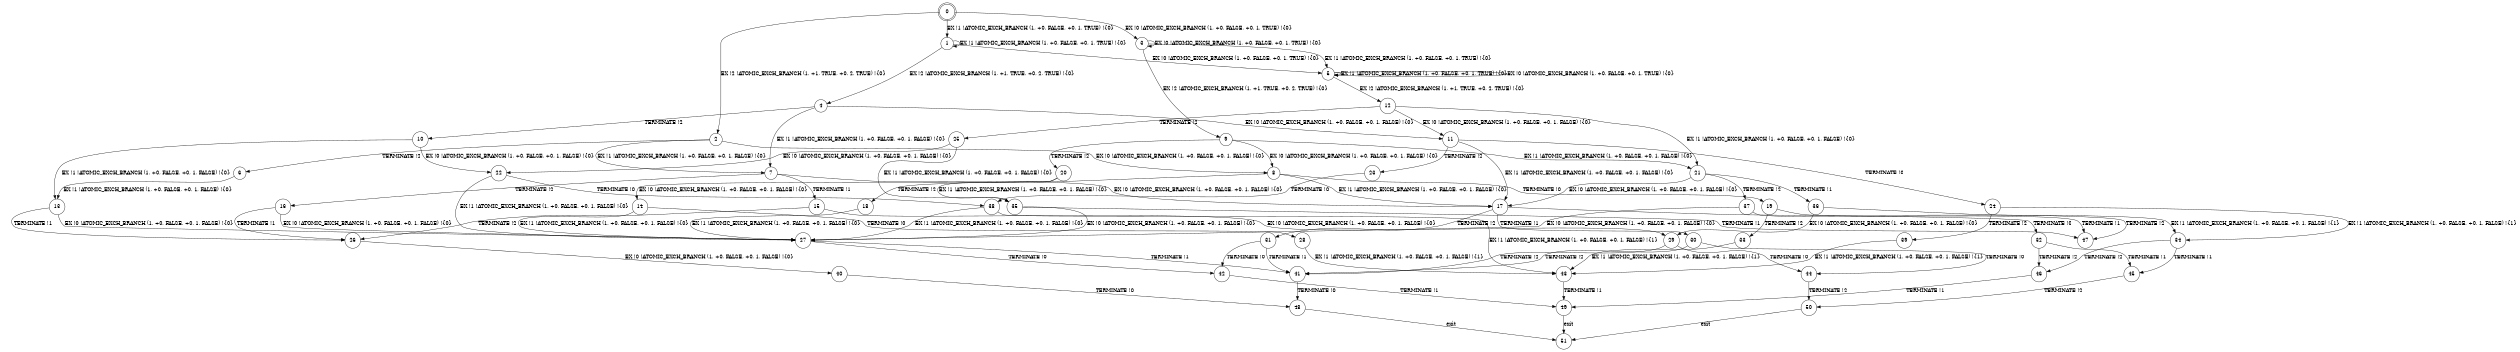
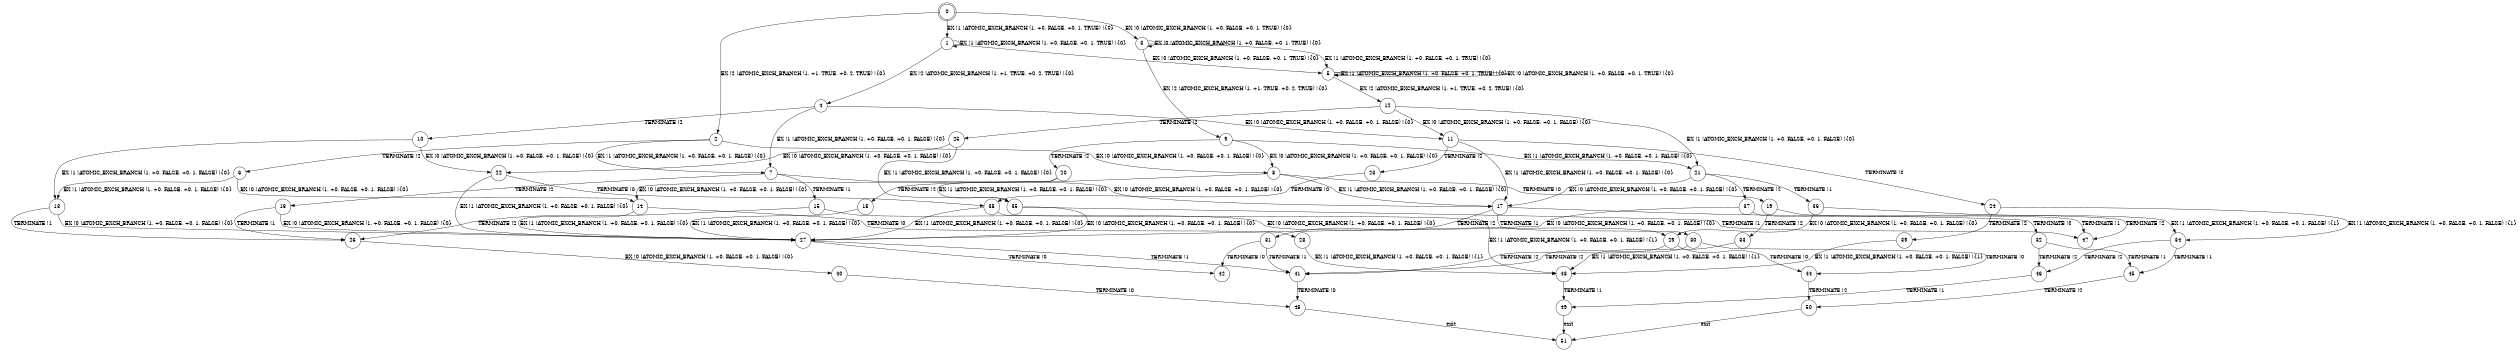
none -> (428, 197)
(1391, 292) -> none
